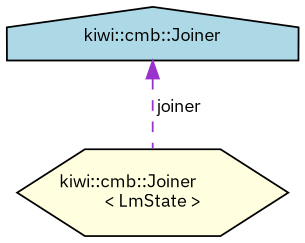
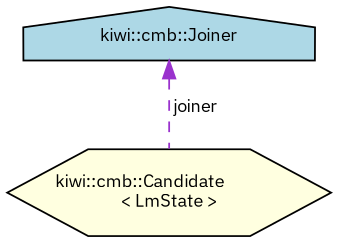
(153, 193) -> (169, 193)
